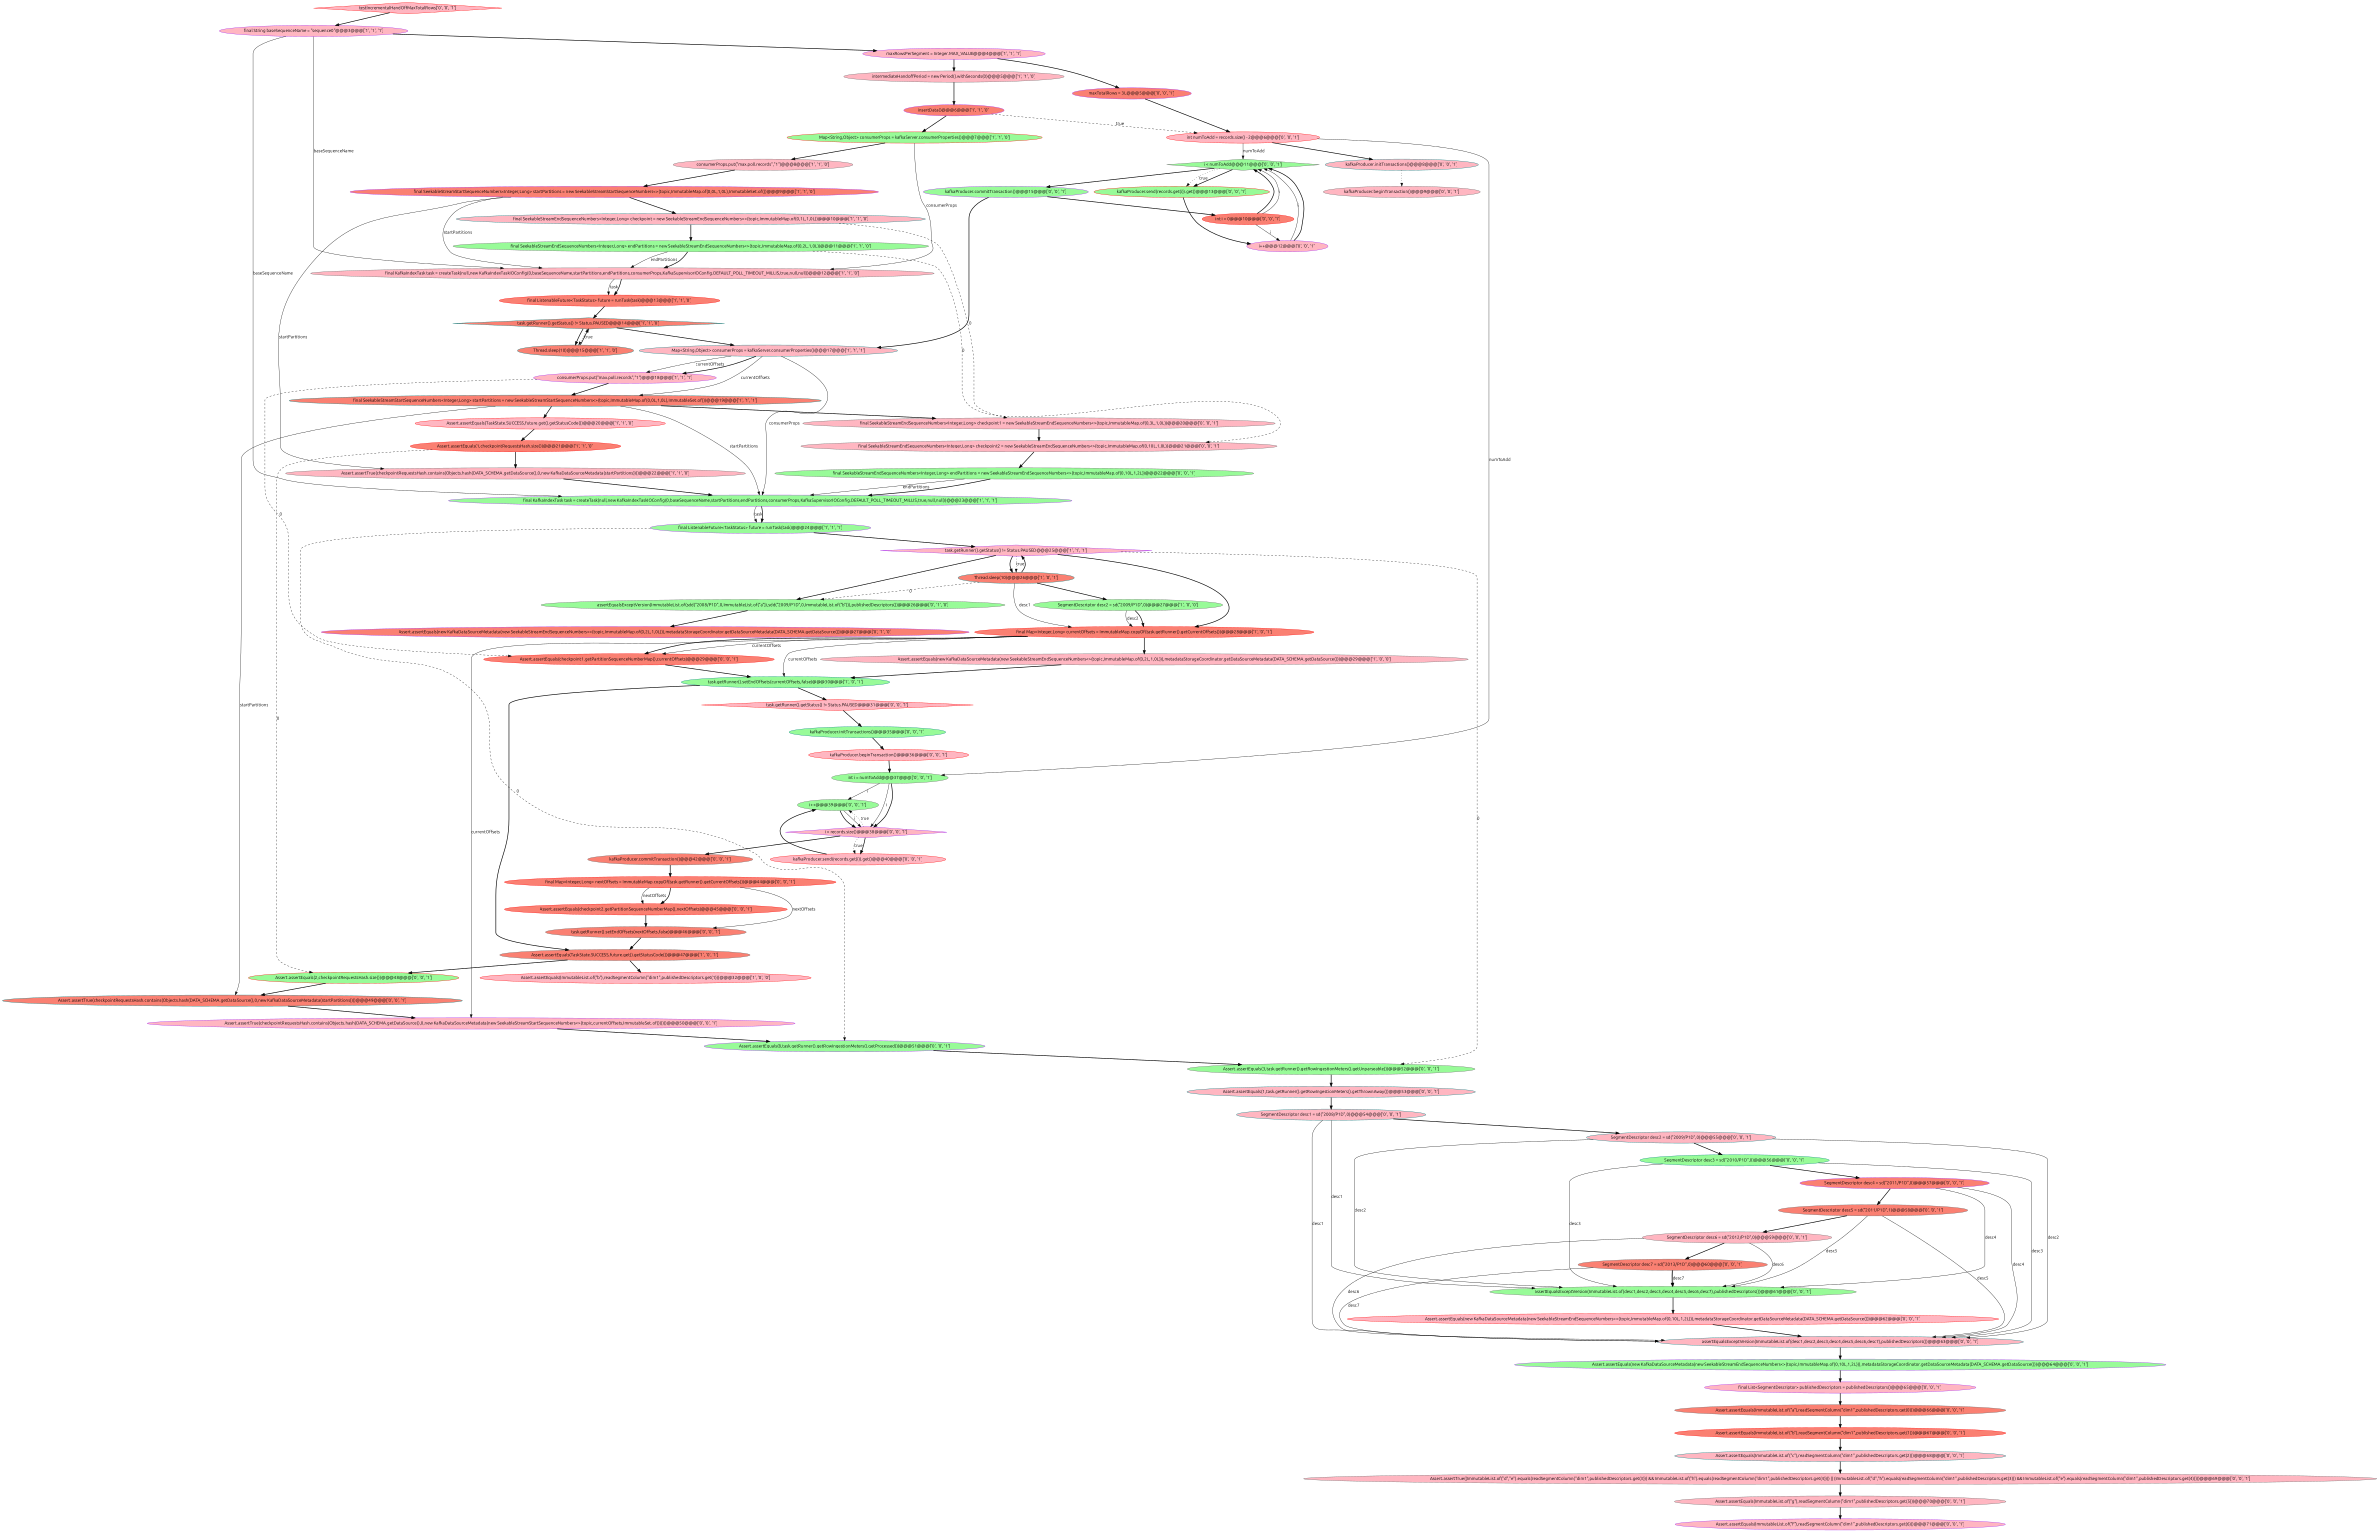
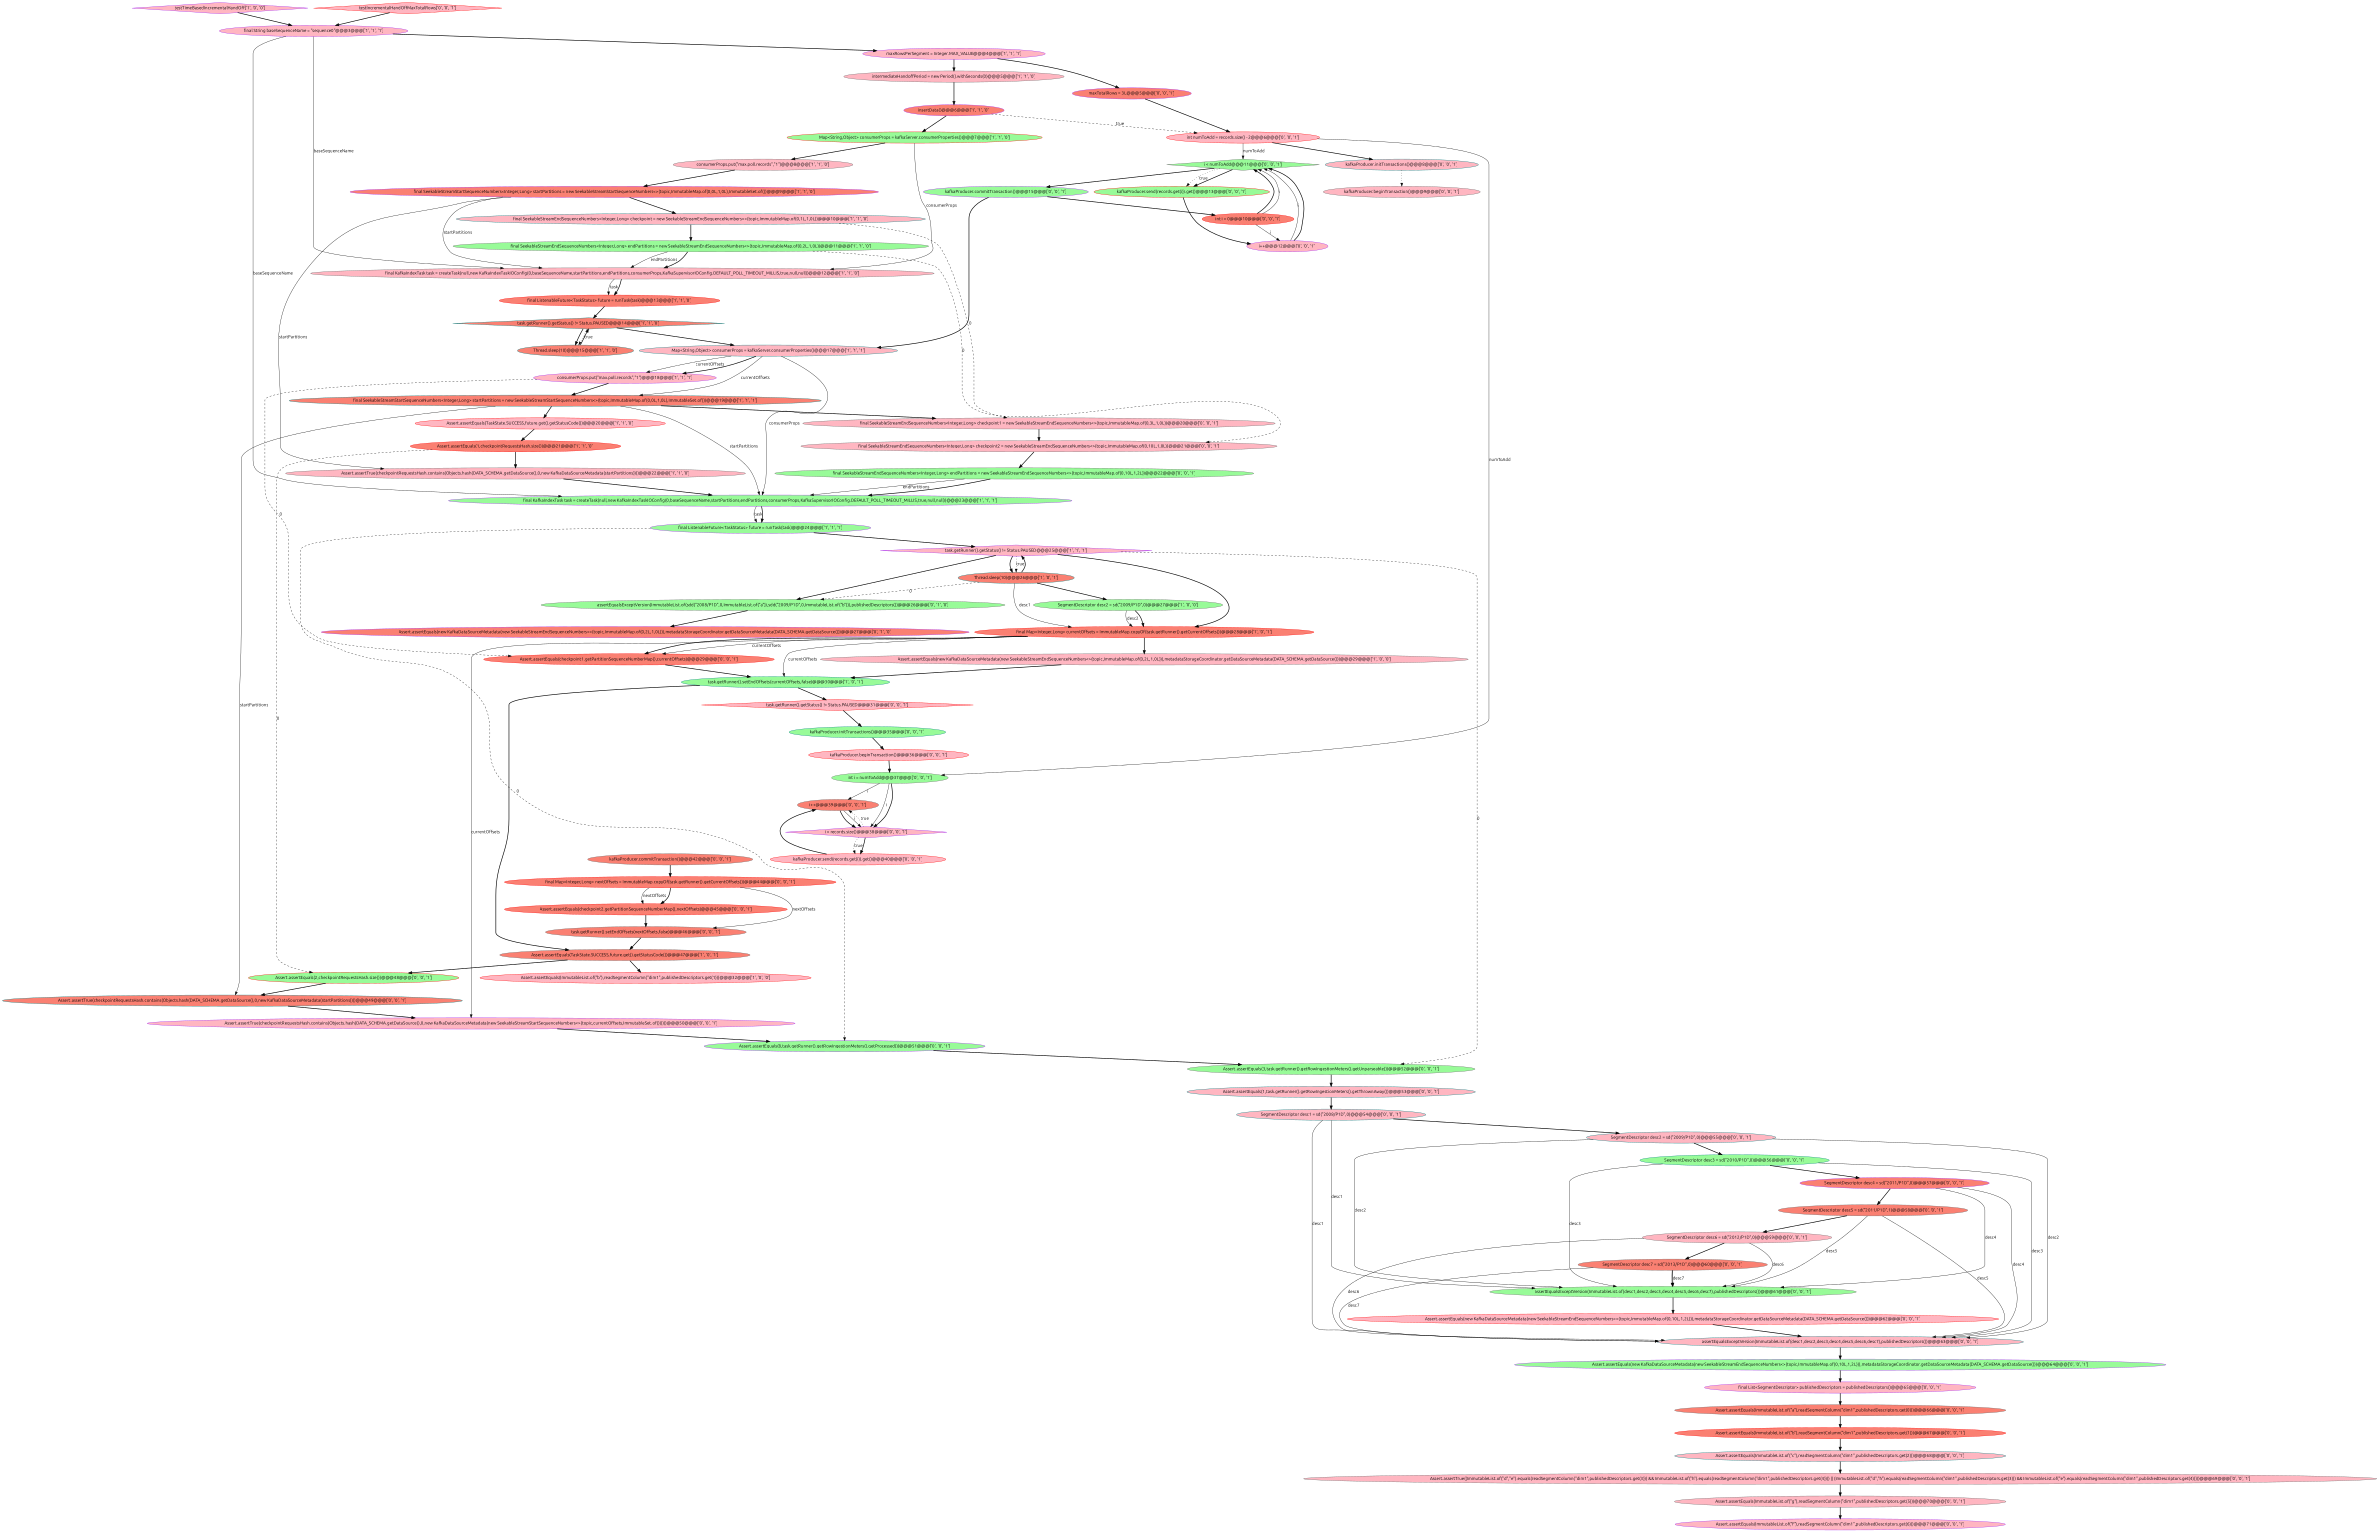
none -> (220, 8)
(838, 805) -> (838, 805)
(774, 845) -> none
